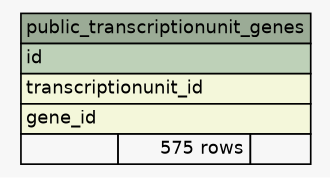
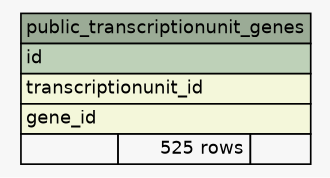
(203, 148) -> (203, 148)
